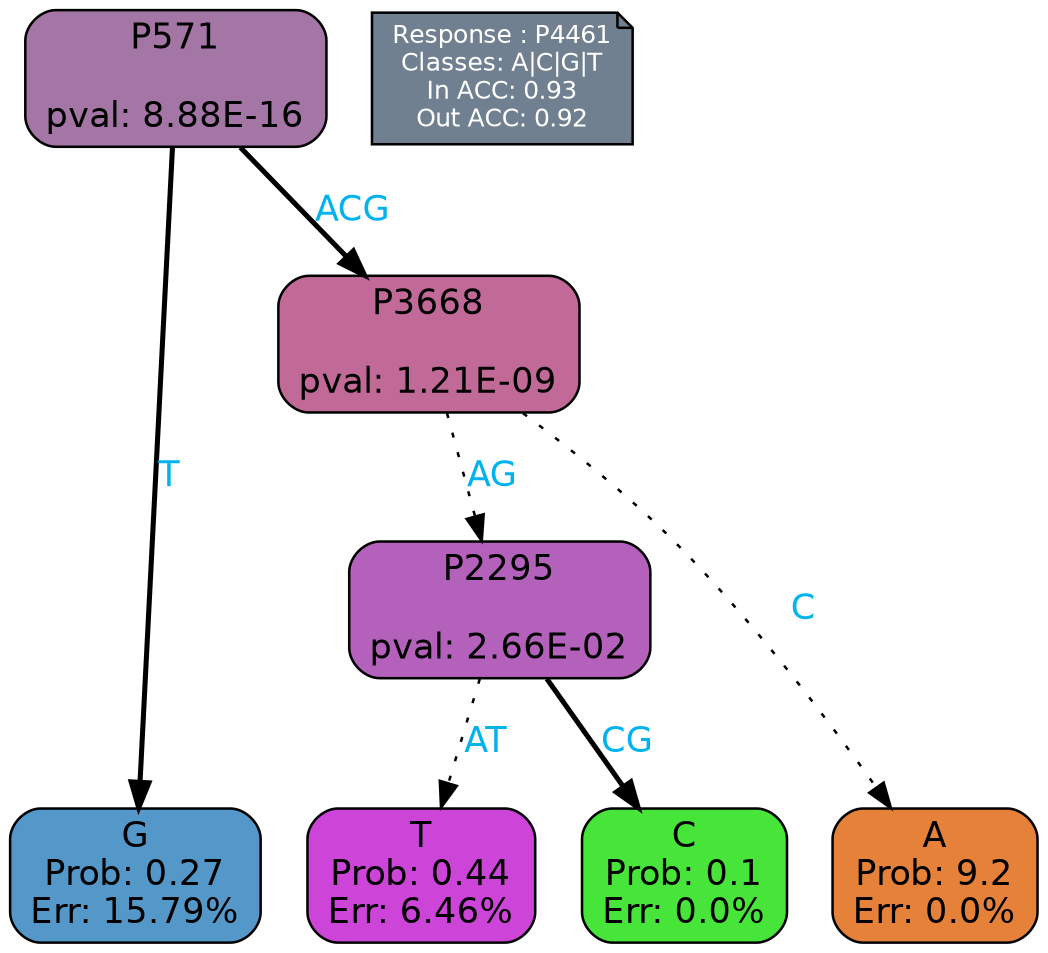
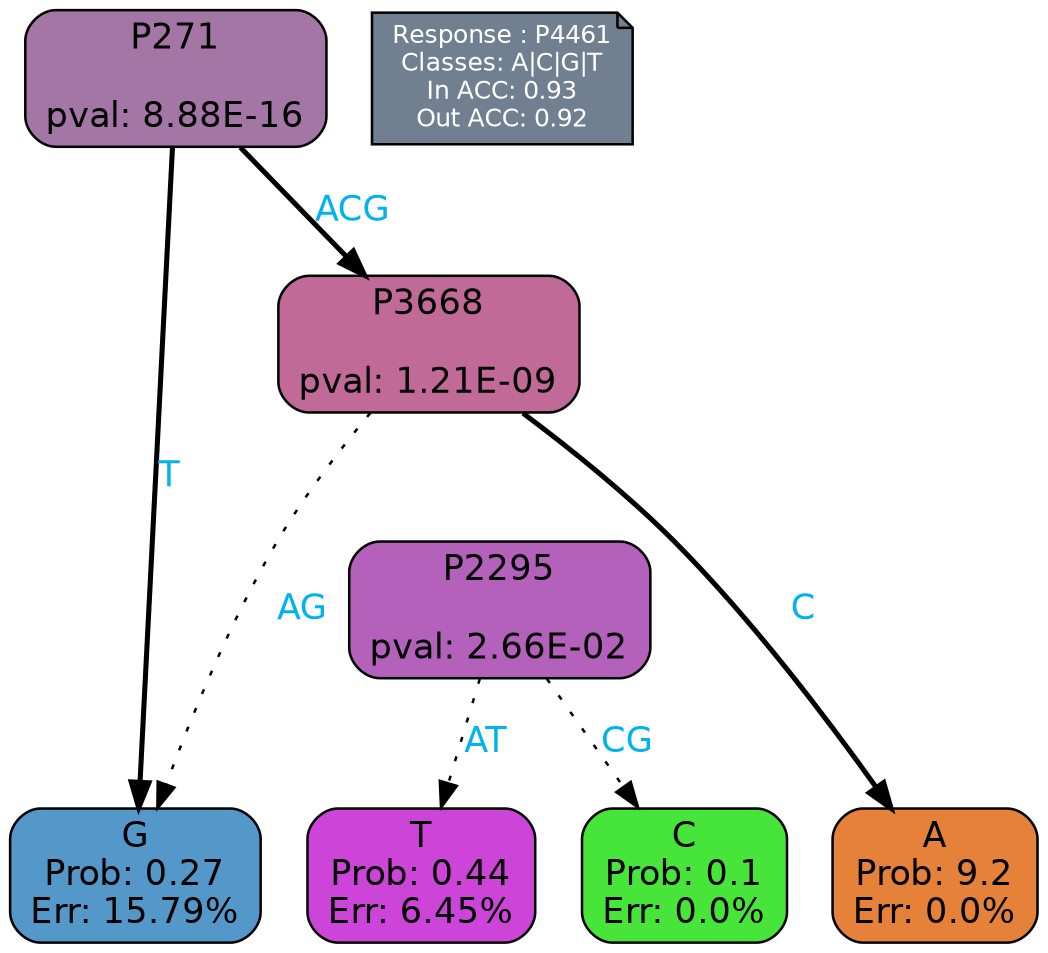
(176, 78) -> (176, 78)
(461, 465) -> (251, 589)
(715, 585) -> (715, 585)
(585, 733) -> (585, 733)
(421, 876) -> (421, 876)
